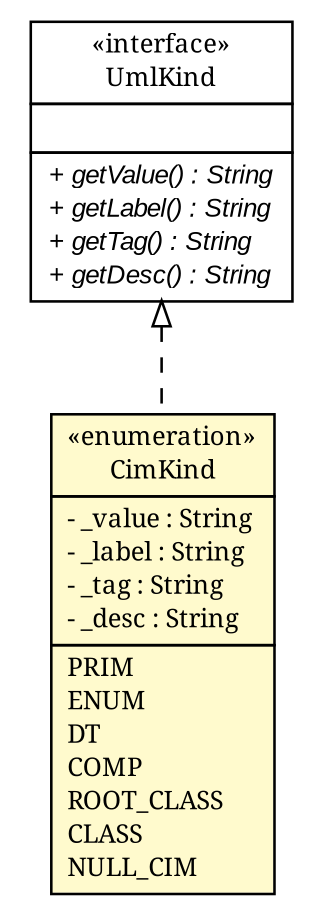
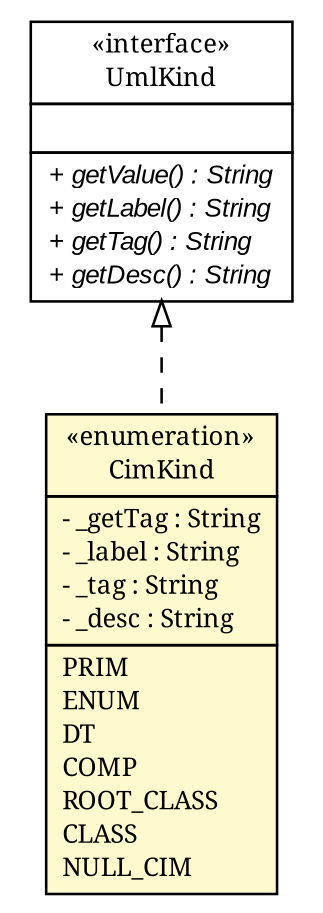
(160, 519) -> (162, 519)
